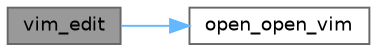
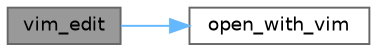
(279, 26) -> (279, 26)
